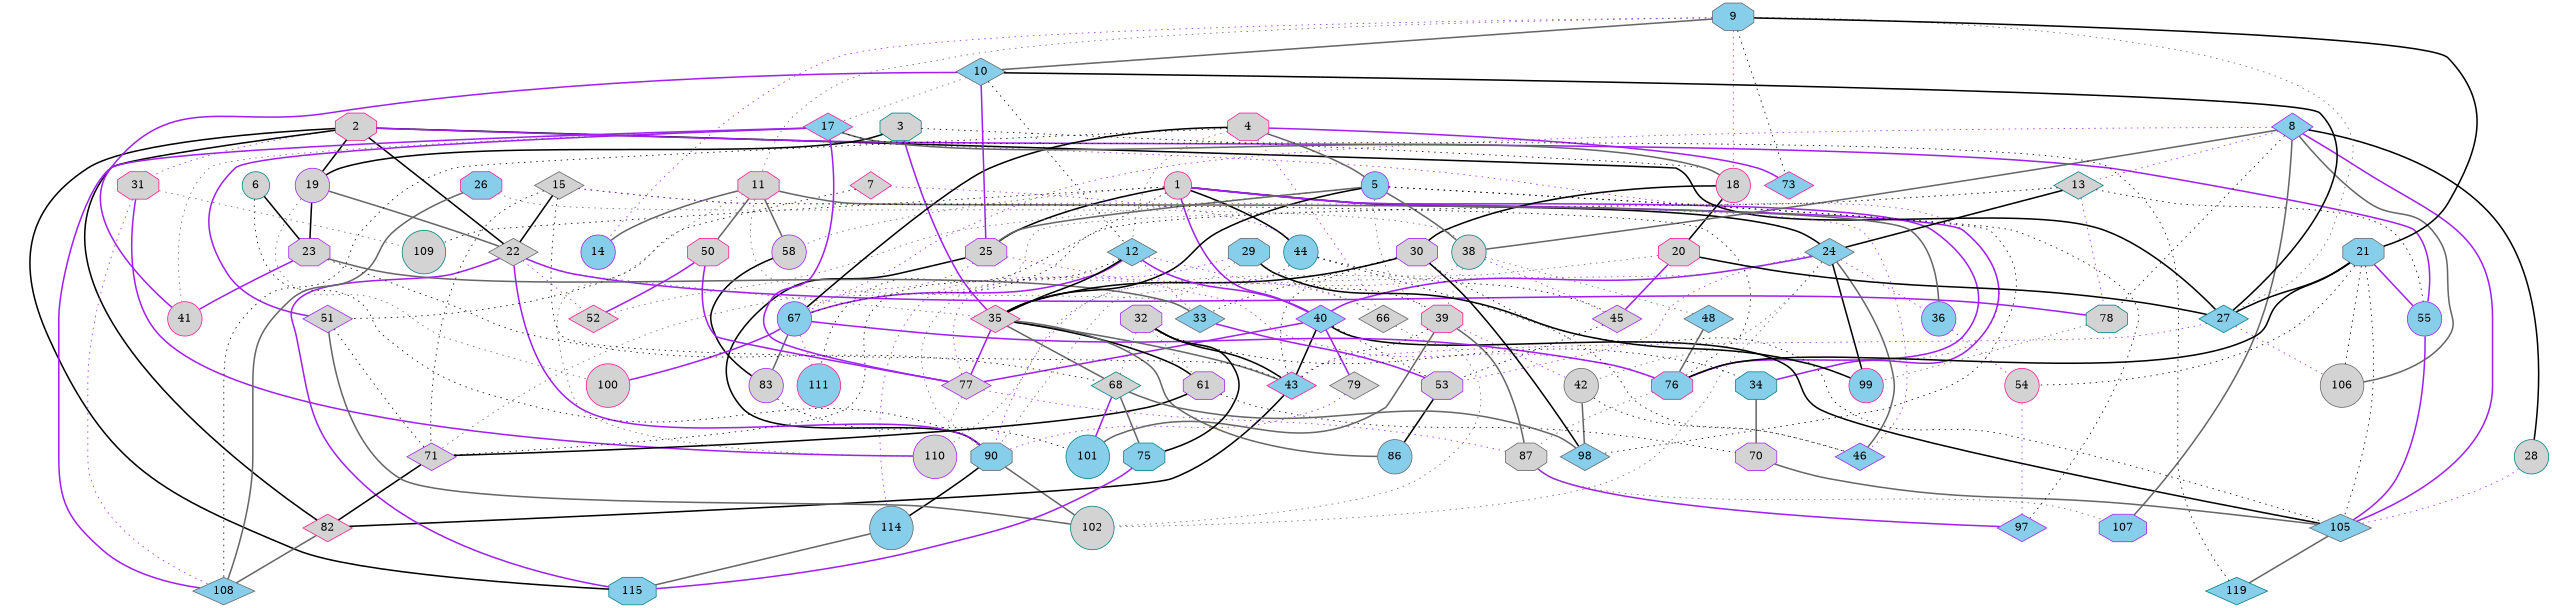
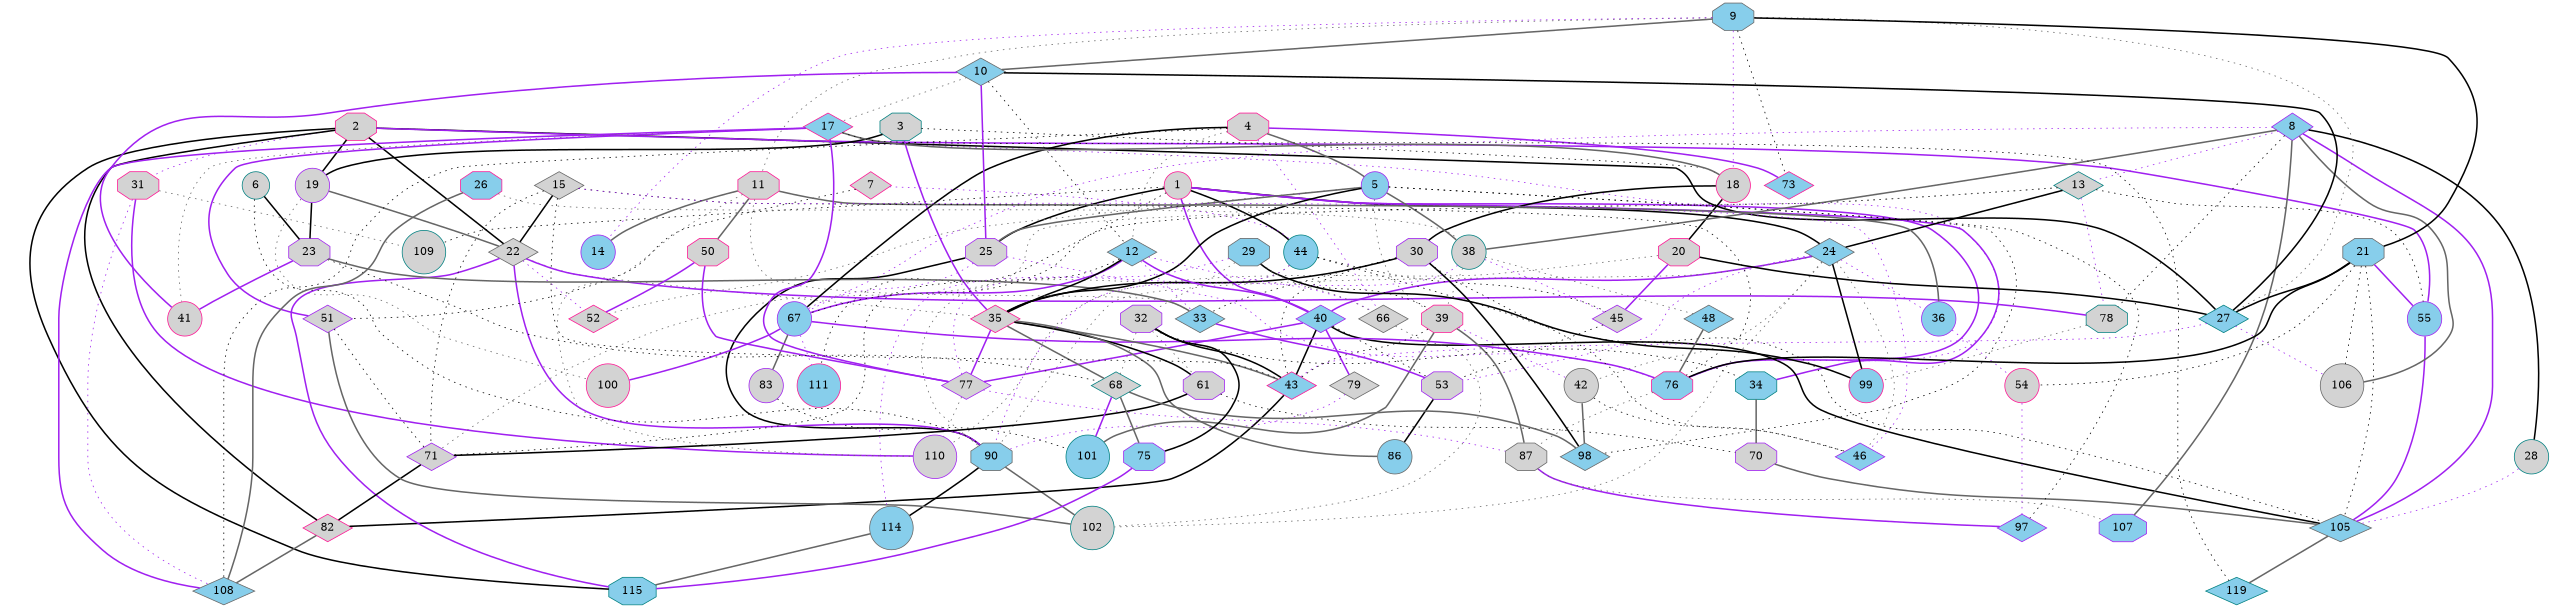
(789, 252) -> none
(1887, 352) -> (1887, 352)
(1144, 457) -> (1144, 457)
